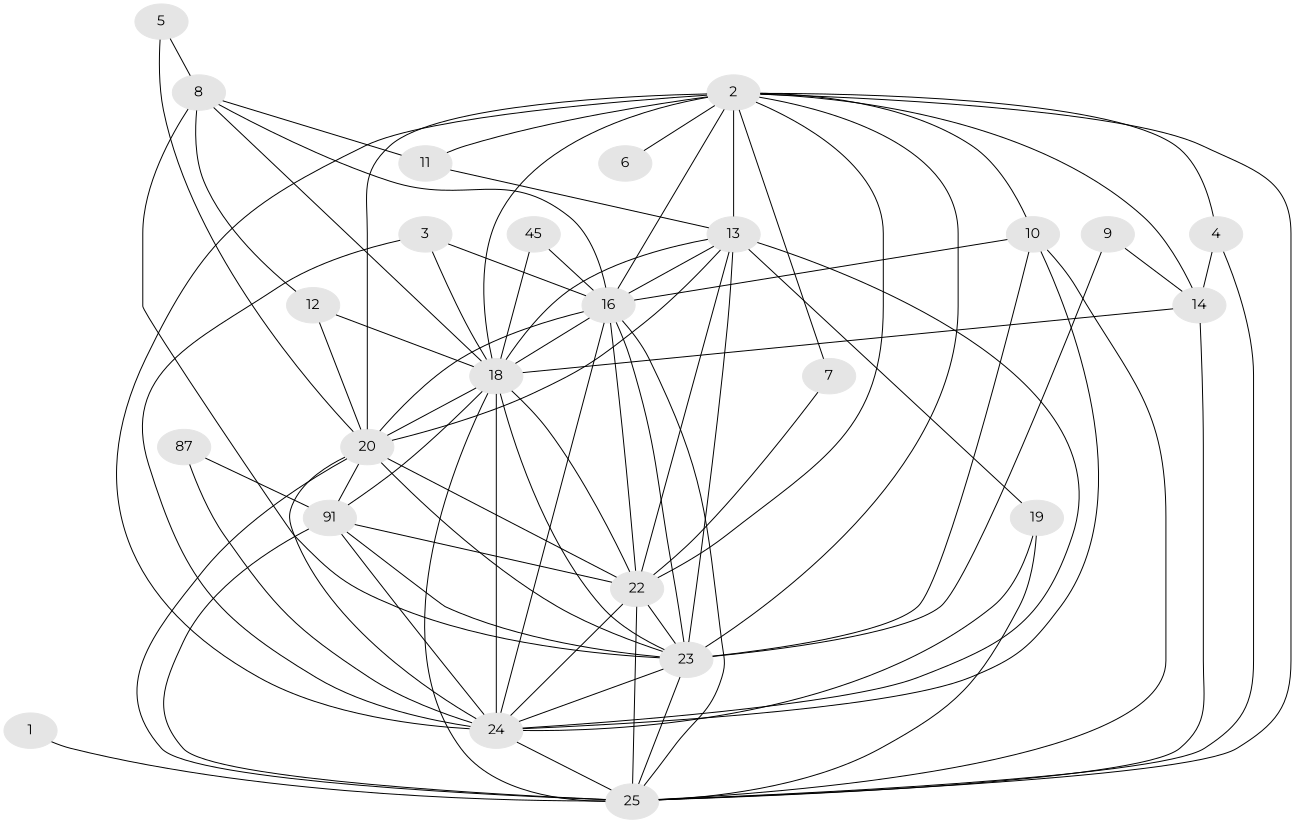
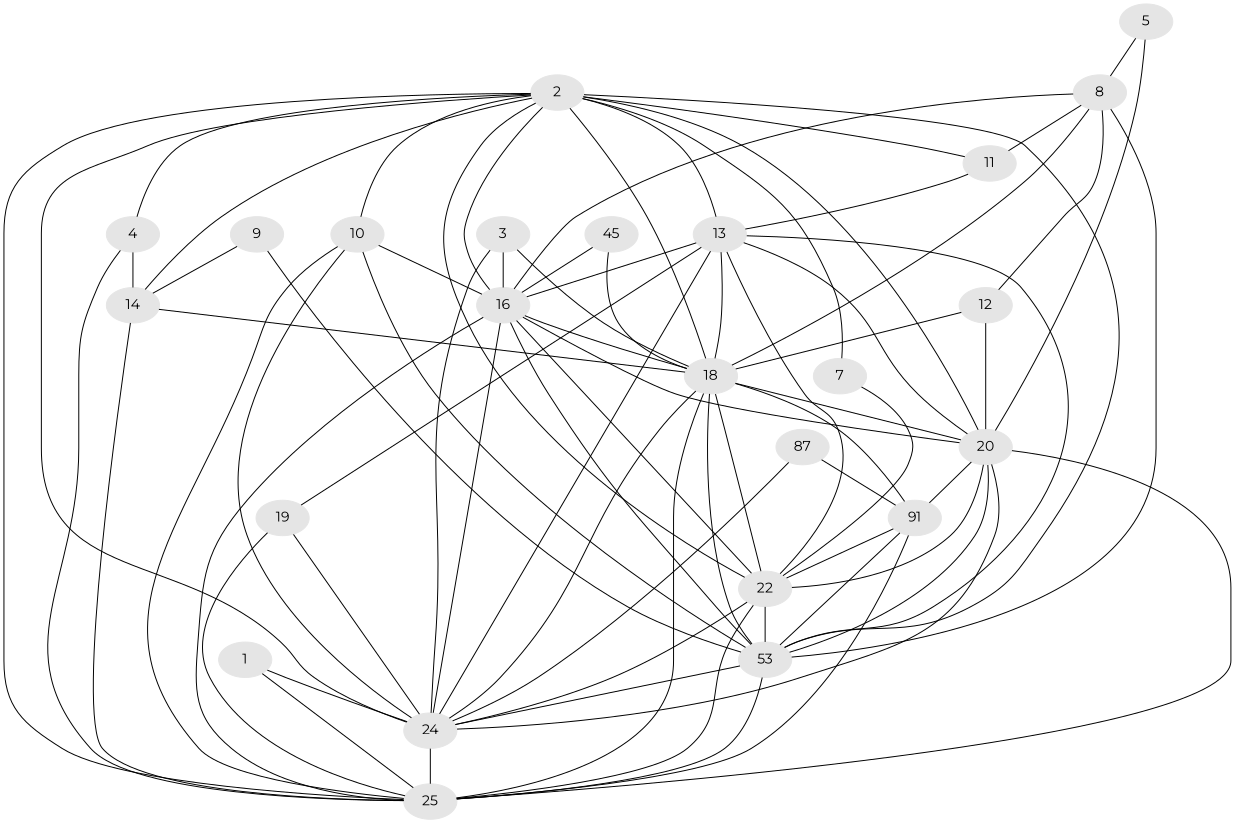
(625, 163) -> none
(412, 625) -> (326, 693)
(686, 660) -> (765, 660)
